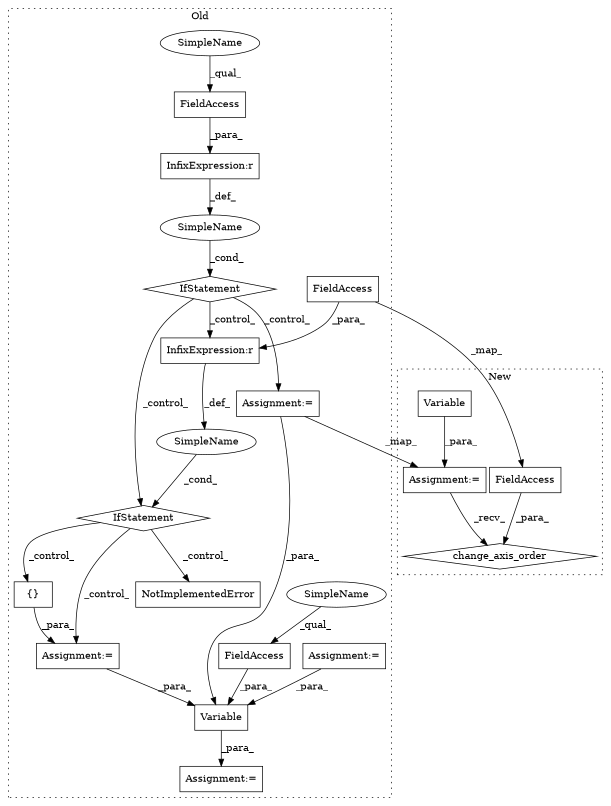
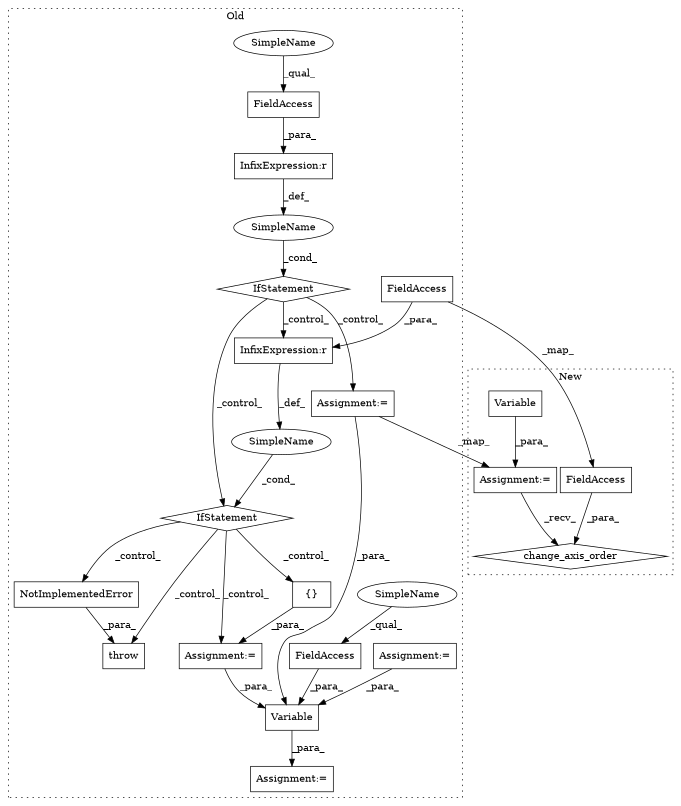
none -> (124, 656)
